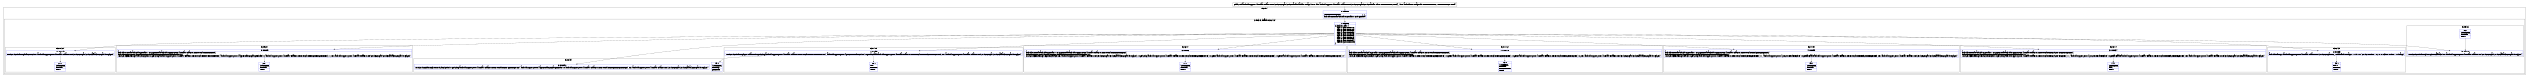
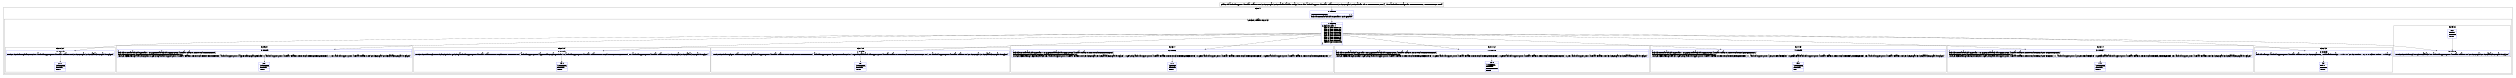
(2465, 33) -> (2452, 33)
(743, 57) -> (562, 58)
(872, 66) -> (860, 66)
(1185, 66) -> (1172, 66)
(2110, 67) -> (2099, 67)
(716, 70) -> (560, 70)
(1809, 70) -> (1795, 70)
